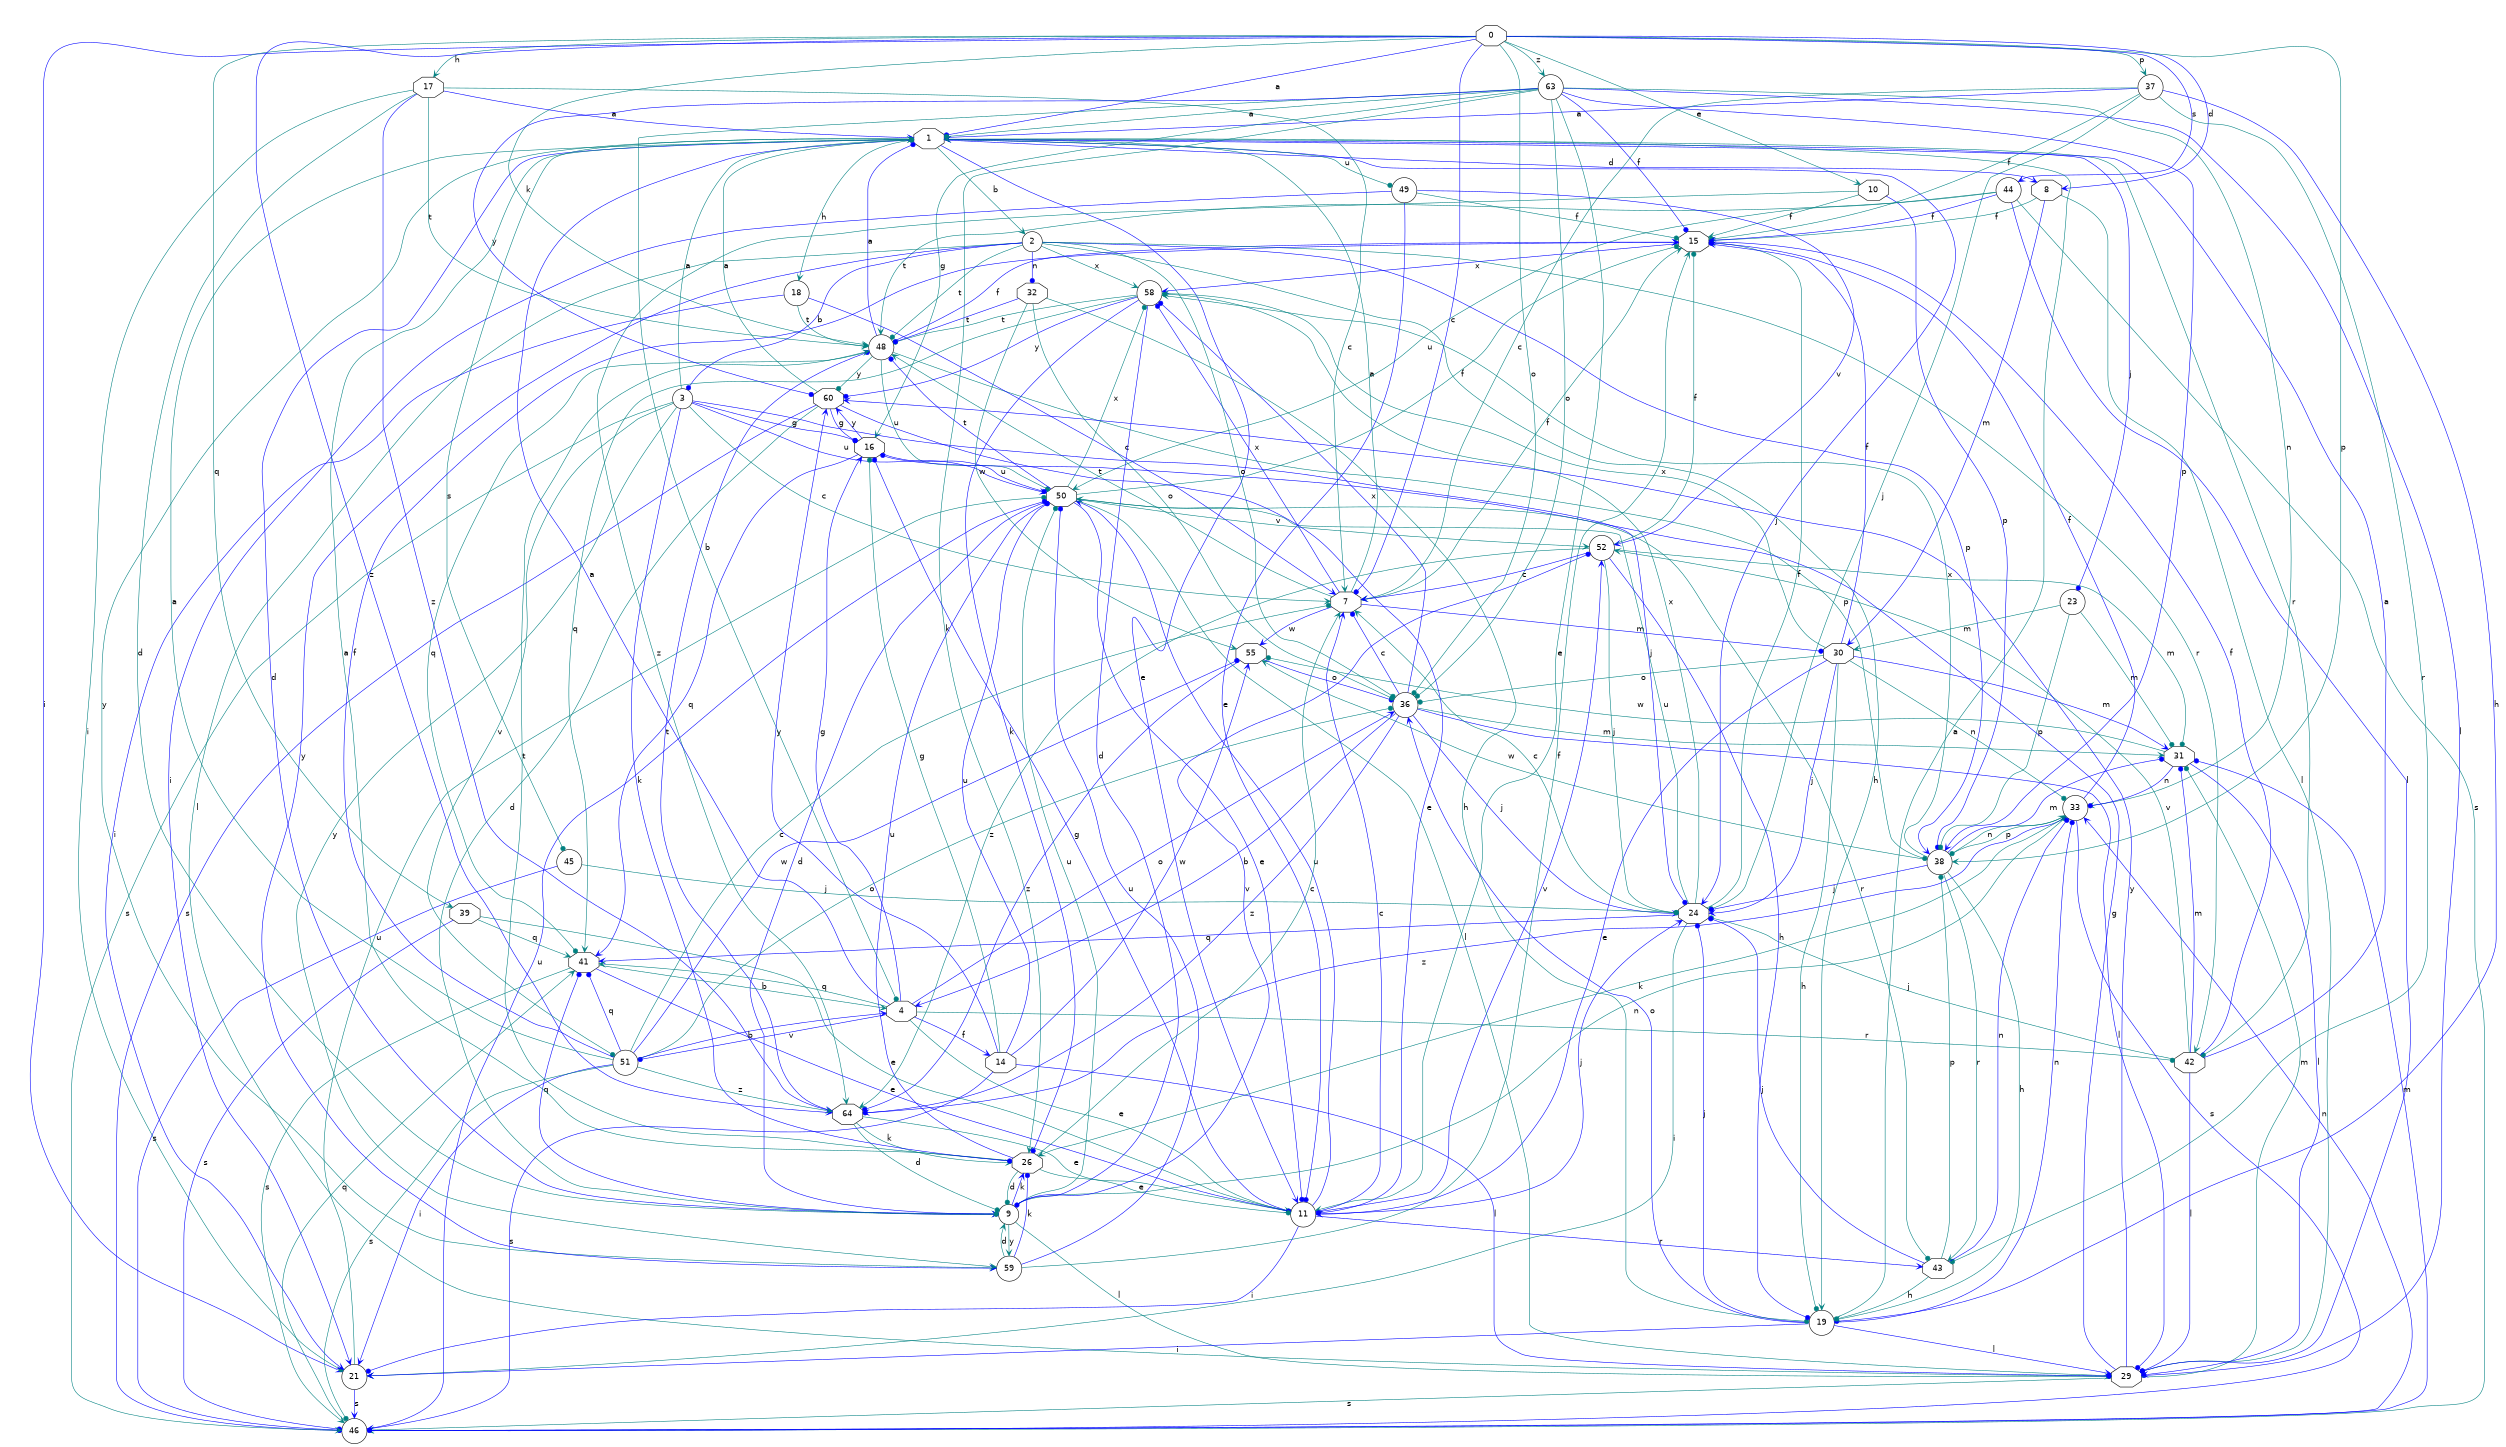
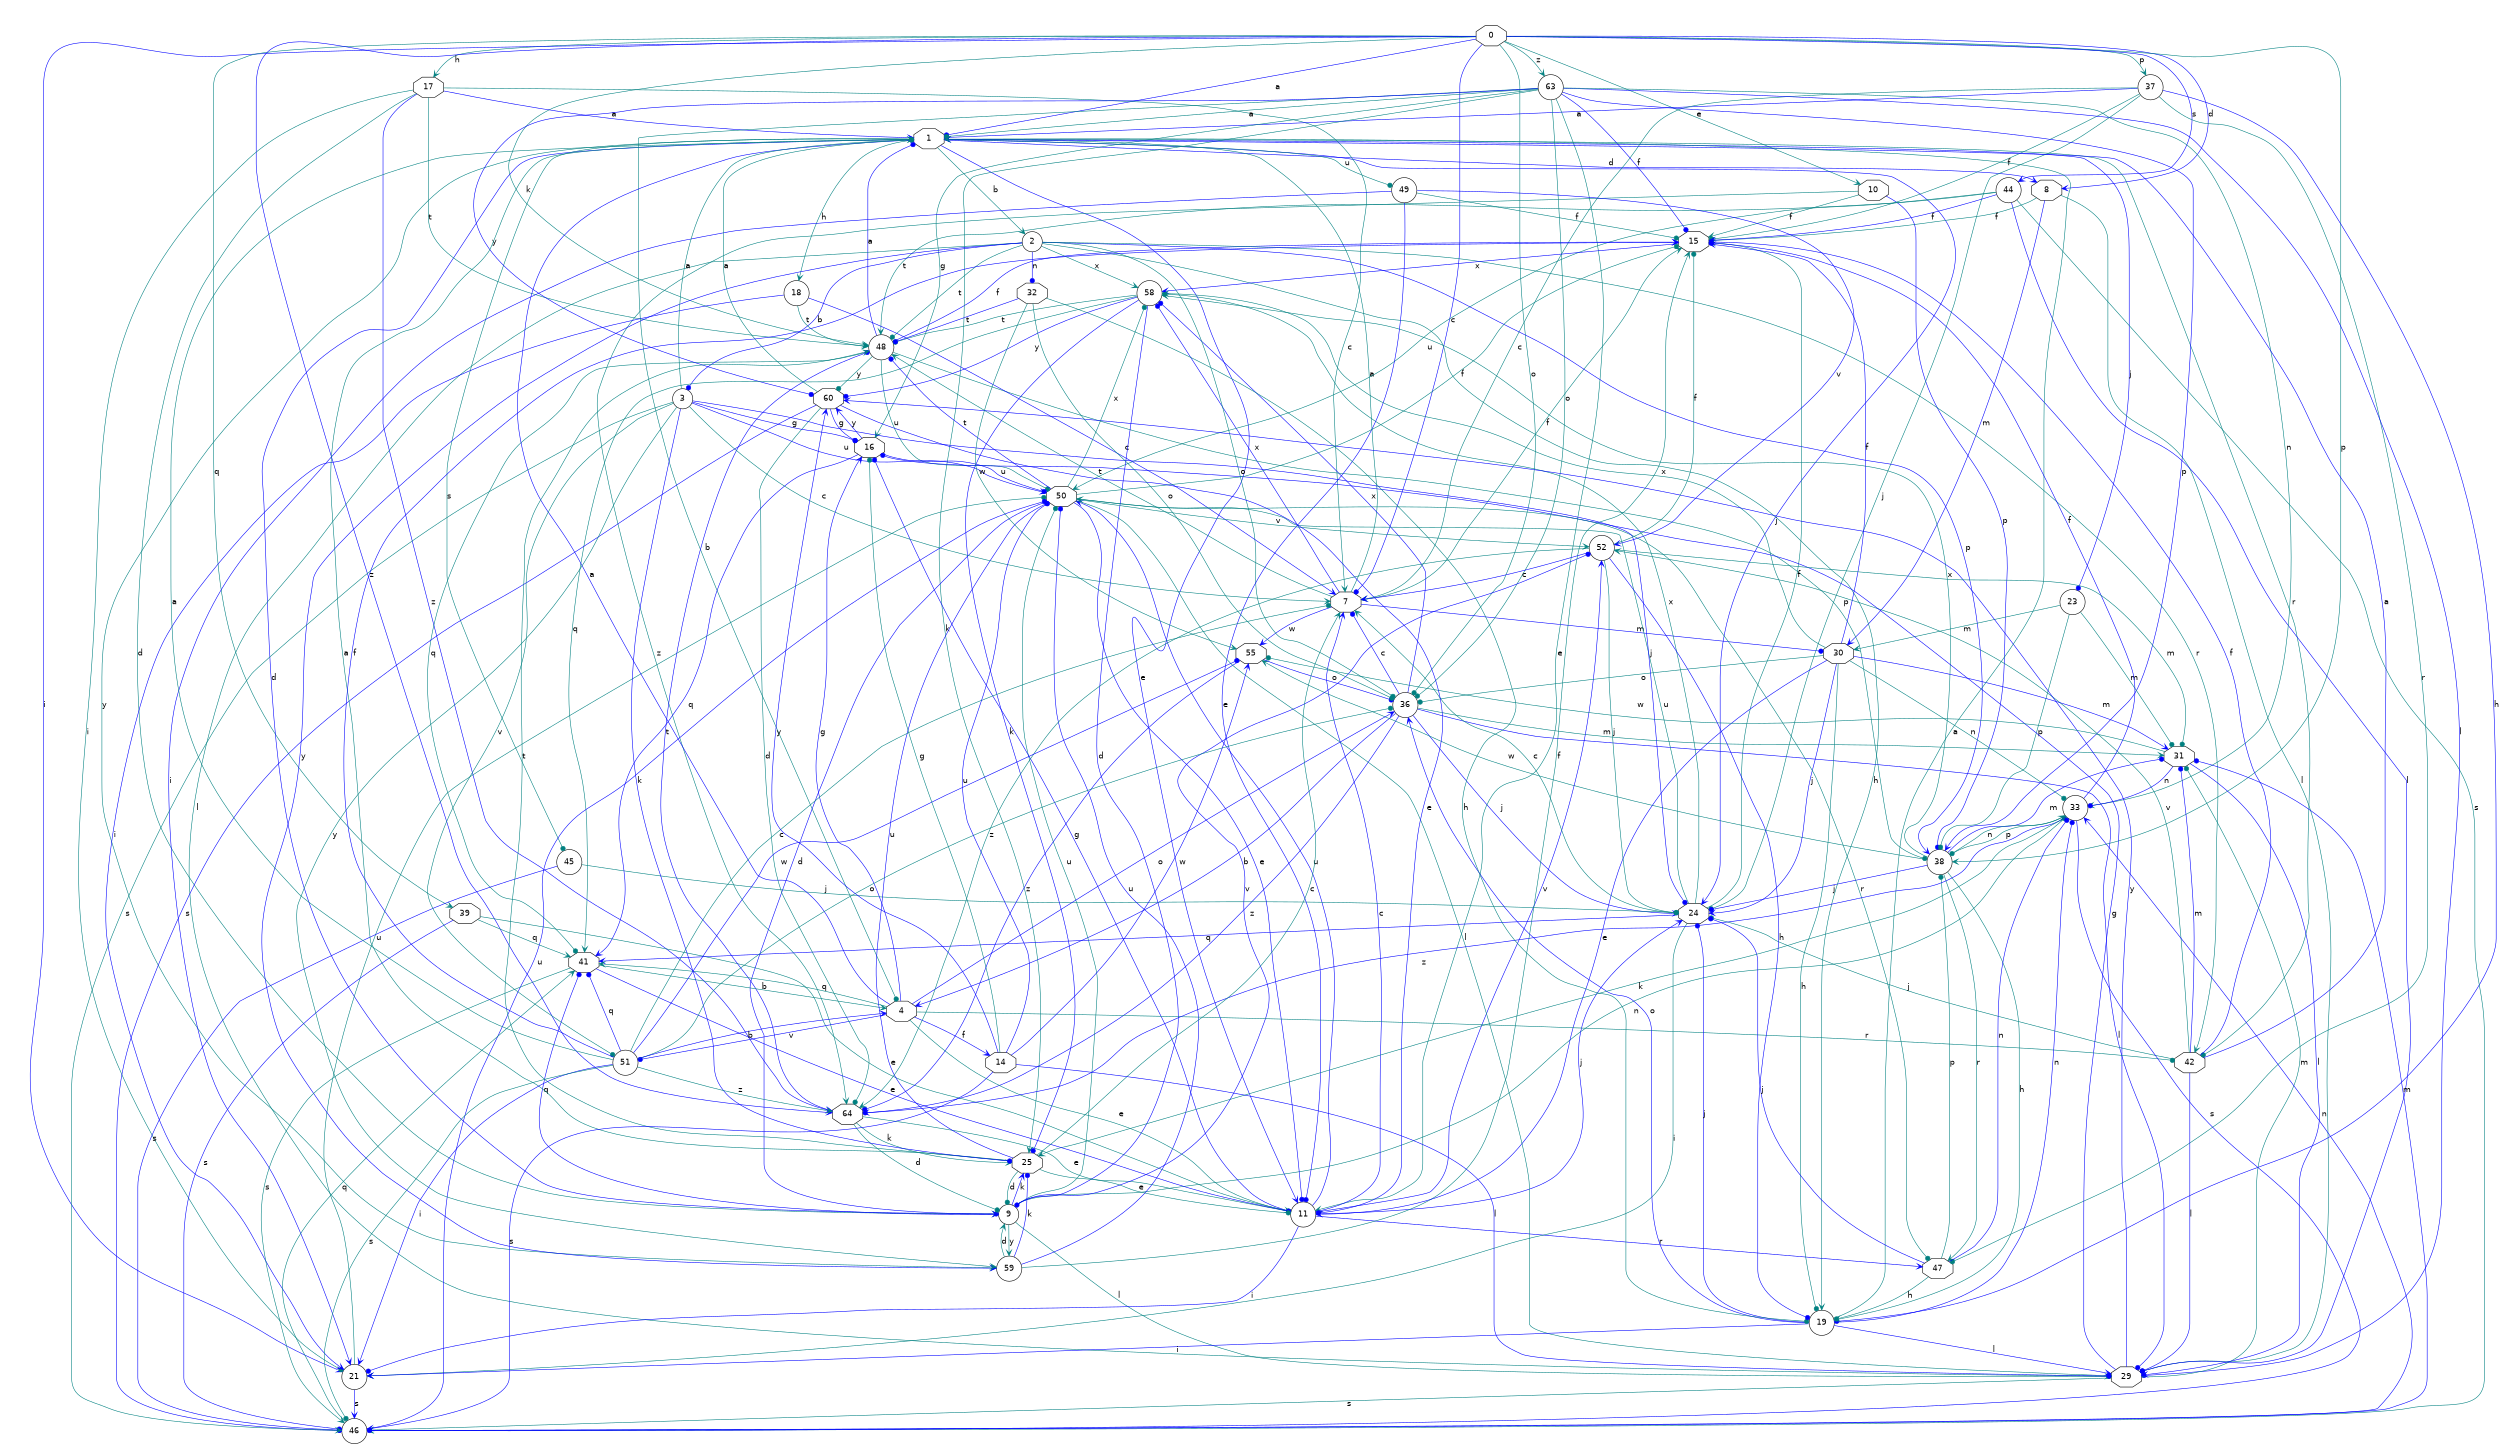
(441, 963) -> (765, 757)
(1027, 1163) -> (1027, 1163)
(1938, 1269) -> (1938, 1269)
